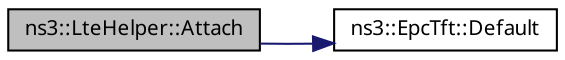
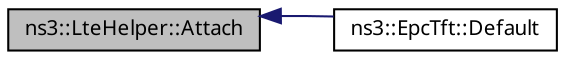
(286, 44) -> (307, 16)
